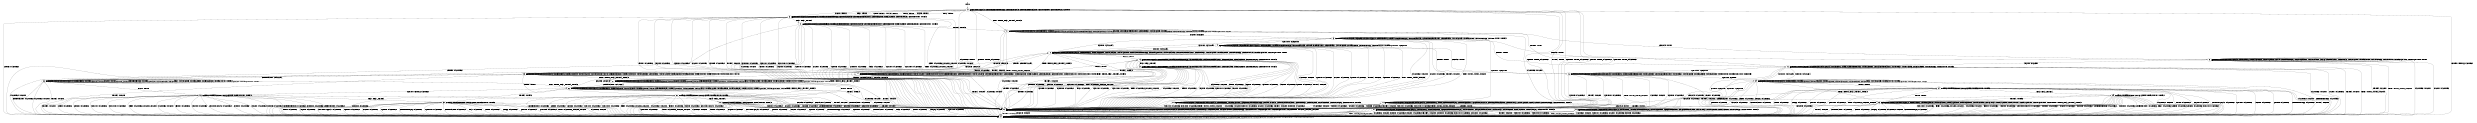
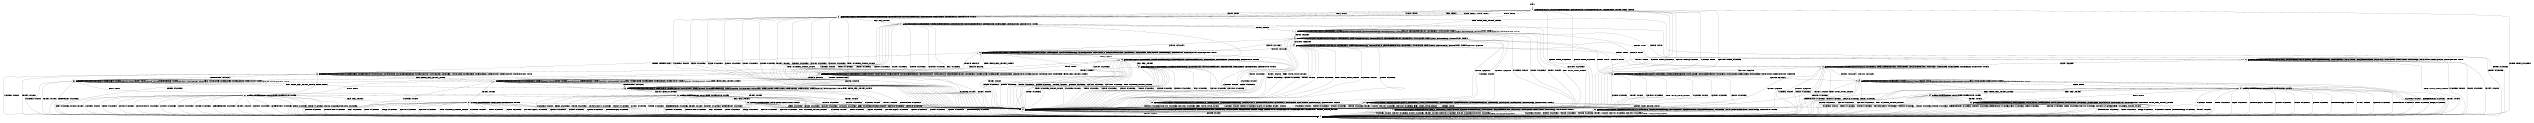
(1729, 78) -> (1778, 78)
none -> (1449, 98)
